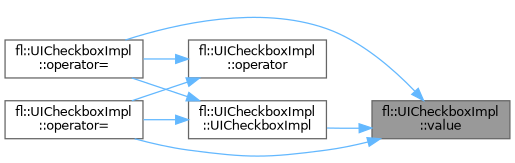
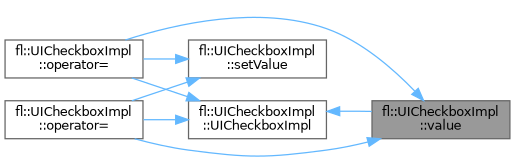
(257, 59) -> (257, 59)
(343, 128) -> (356, 111)
